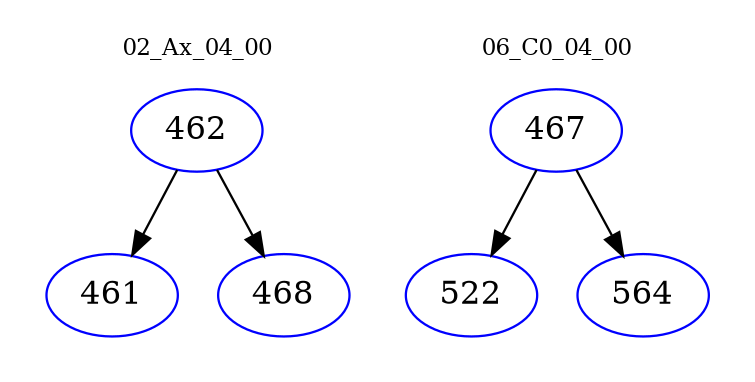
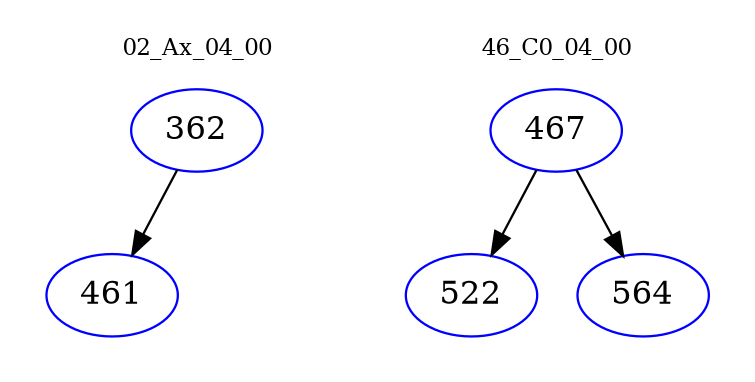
(557, 49) -> (557, 49)
(197, 130) -> (197, 130)
(284, 295) -> none
